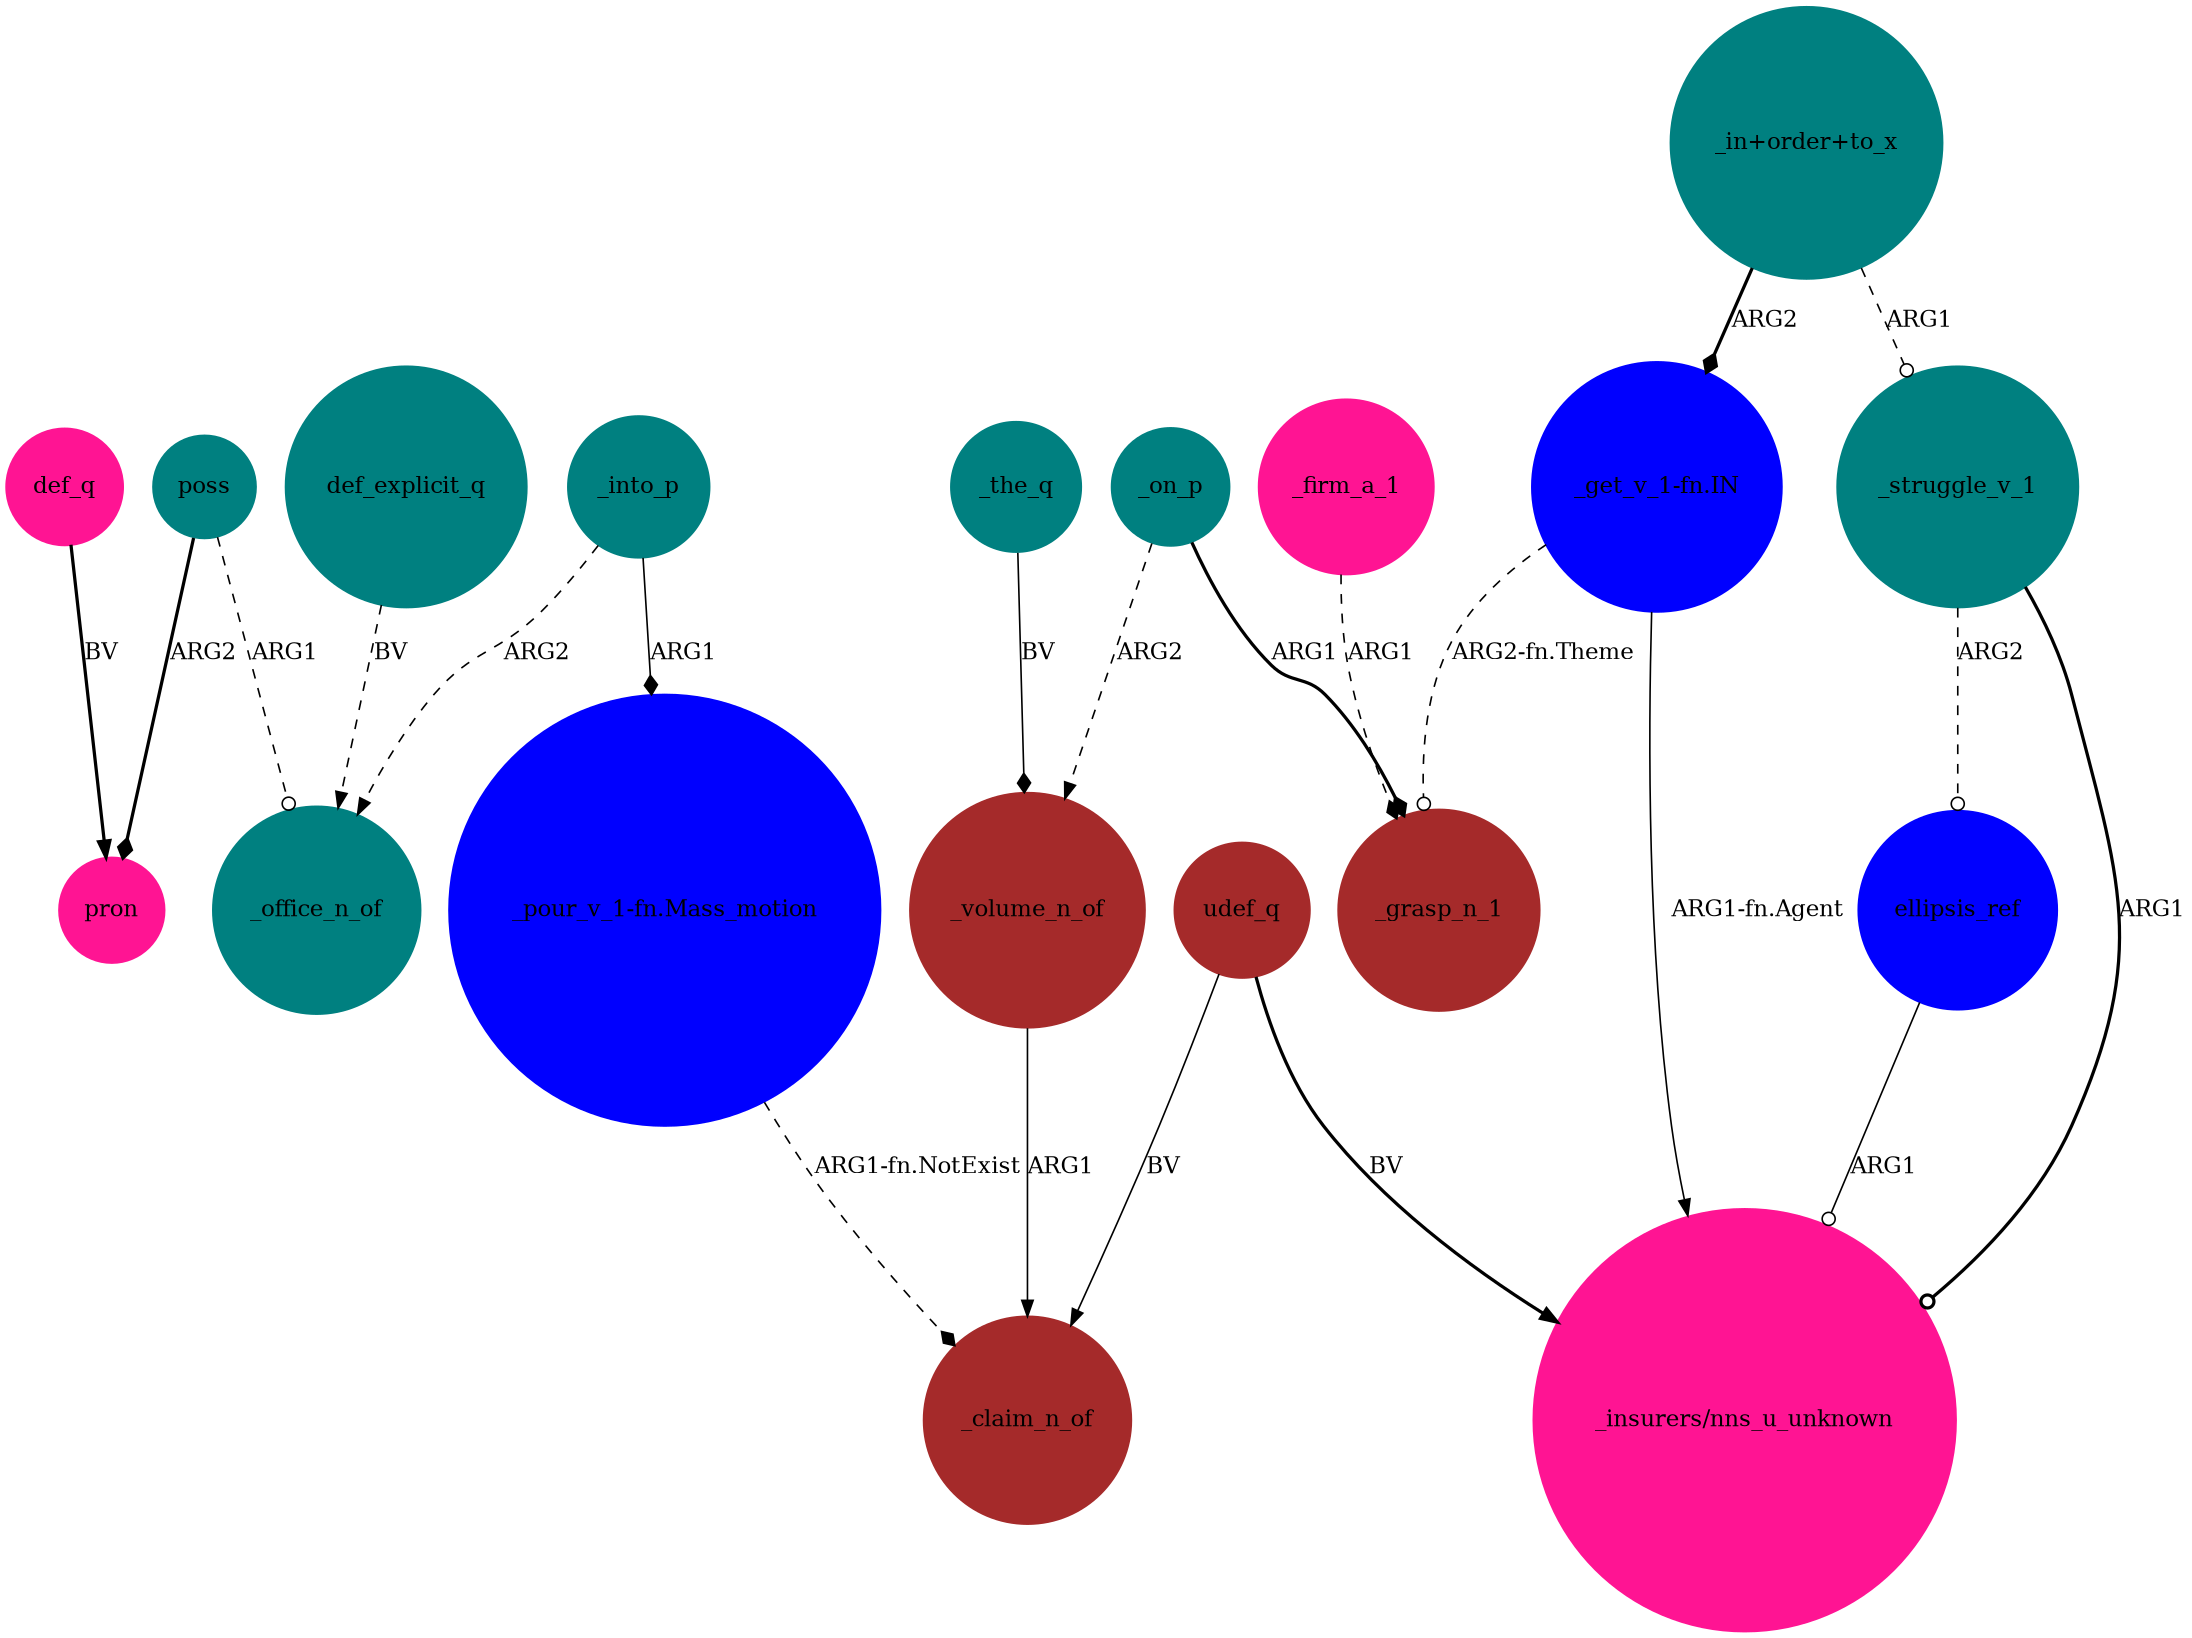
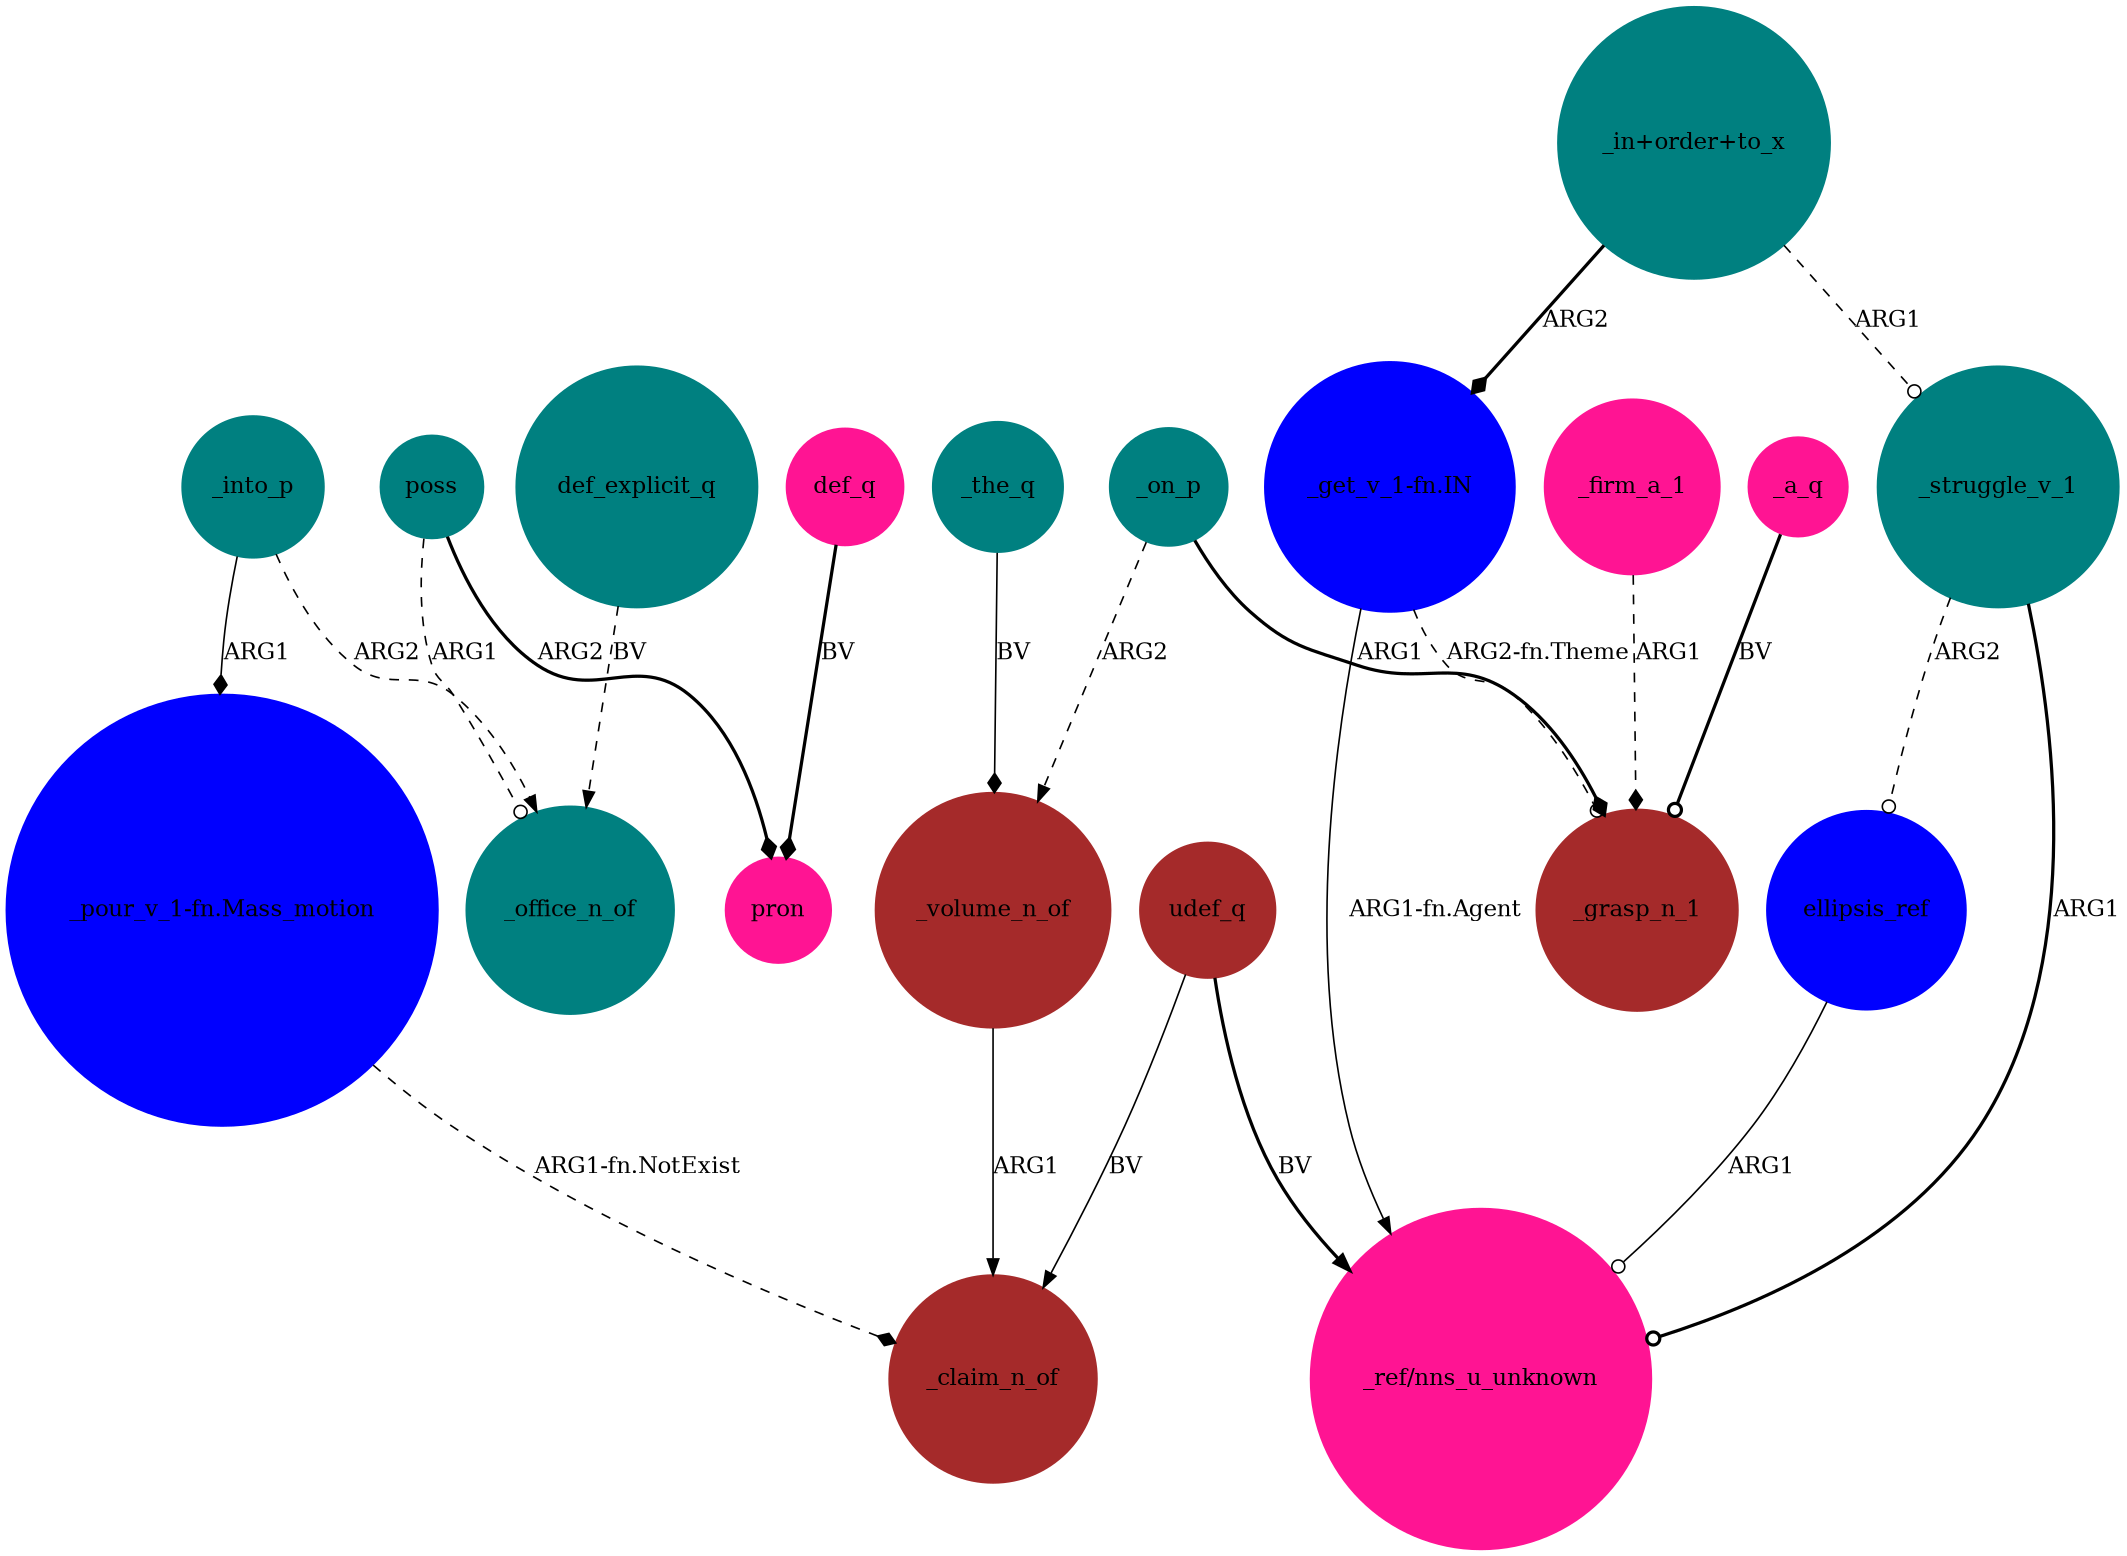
none -> (1798, 487)
(88, 693) -> (813, 691)
(1745, 1420) -> (1481, 1379)
